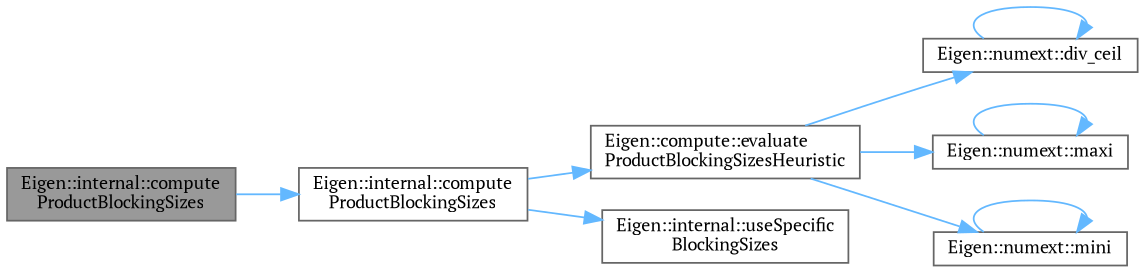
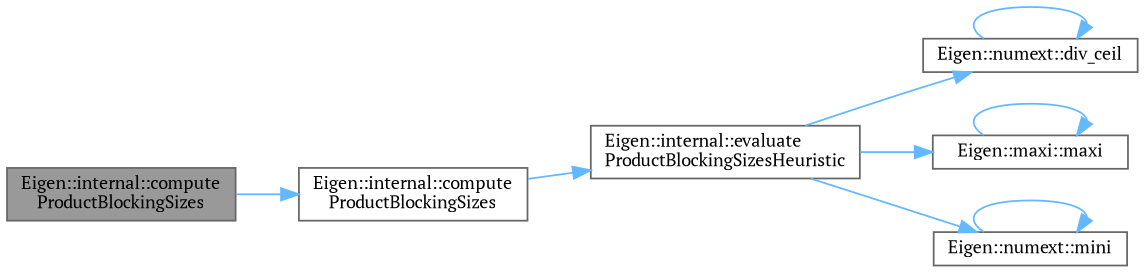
(725, 152) -> (725, 152)
(1030, 152) -> (1030, 152)
(725, 236) -> none
